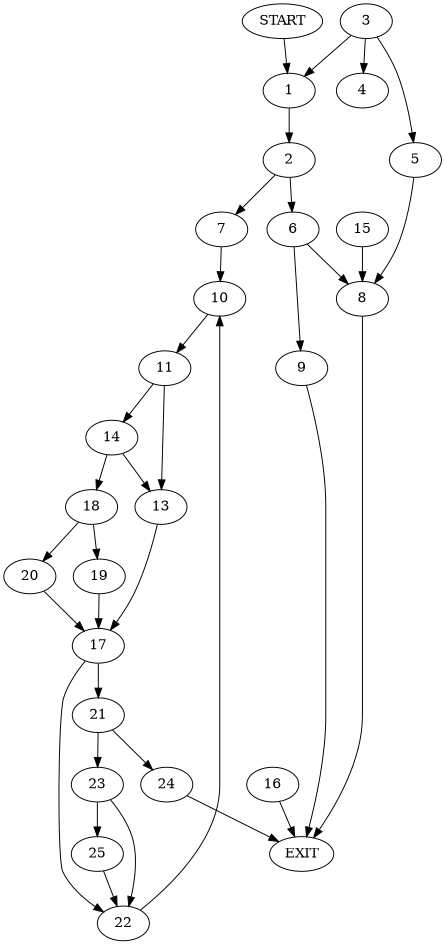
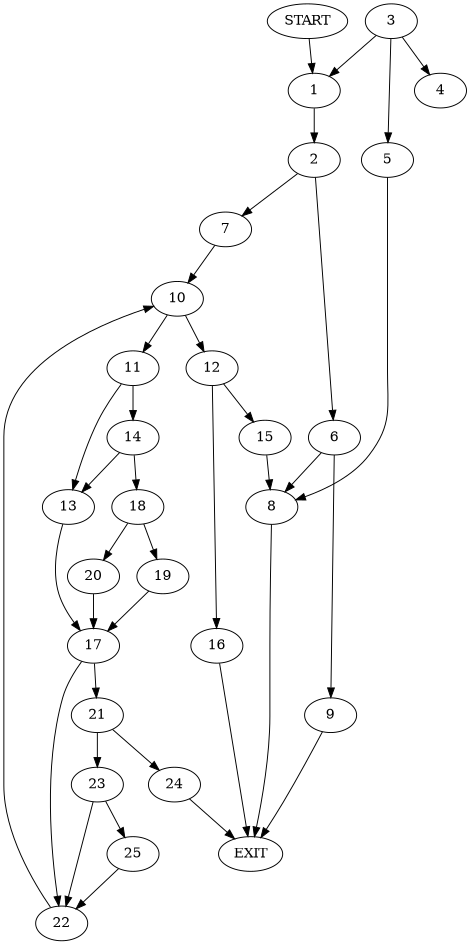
none -> (212, 368)
